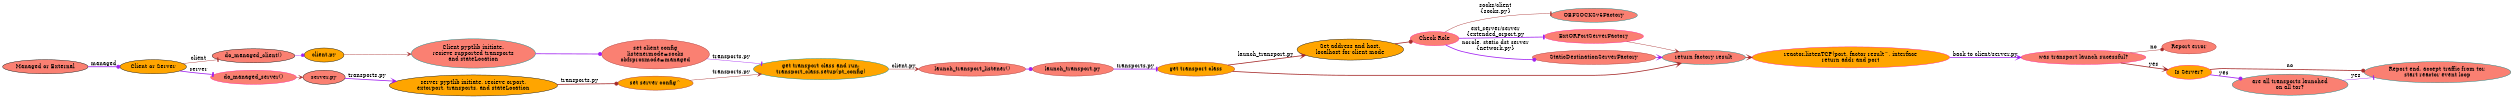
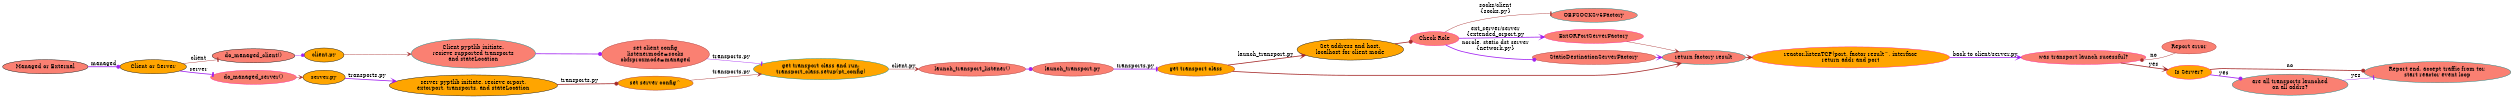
(1501, 38) -> (1501, 38)
(2145, 51) -> (2160, 58)
(324, 77) -> (324, 77)
(2290, 85) -> (2290, 85)
